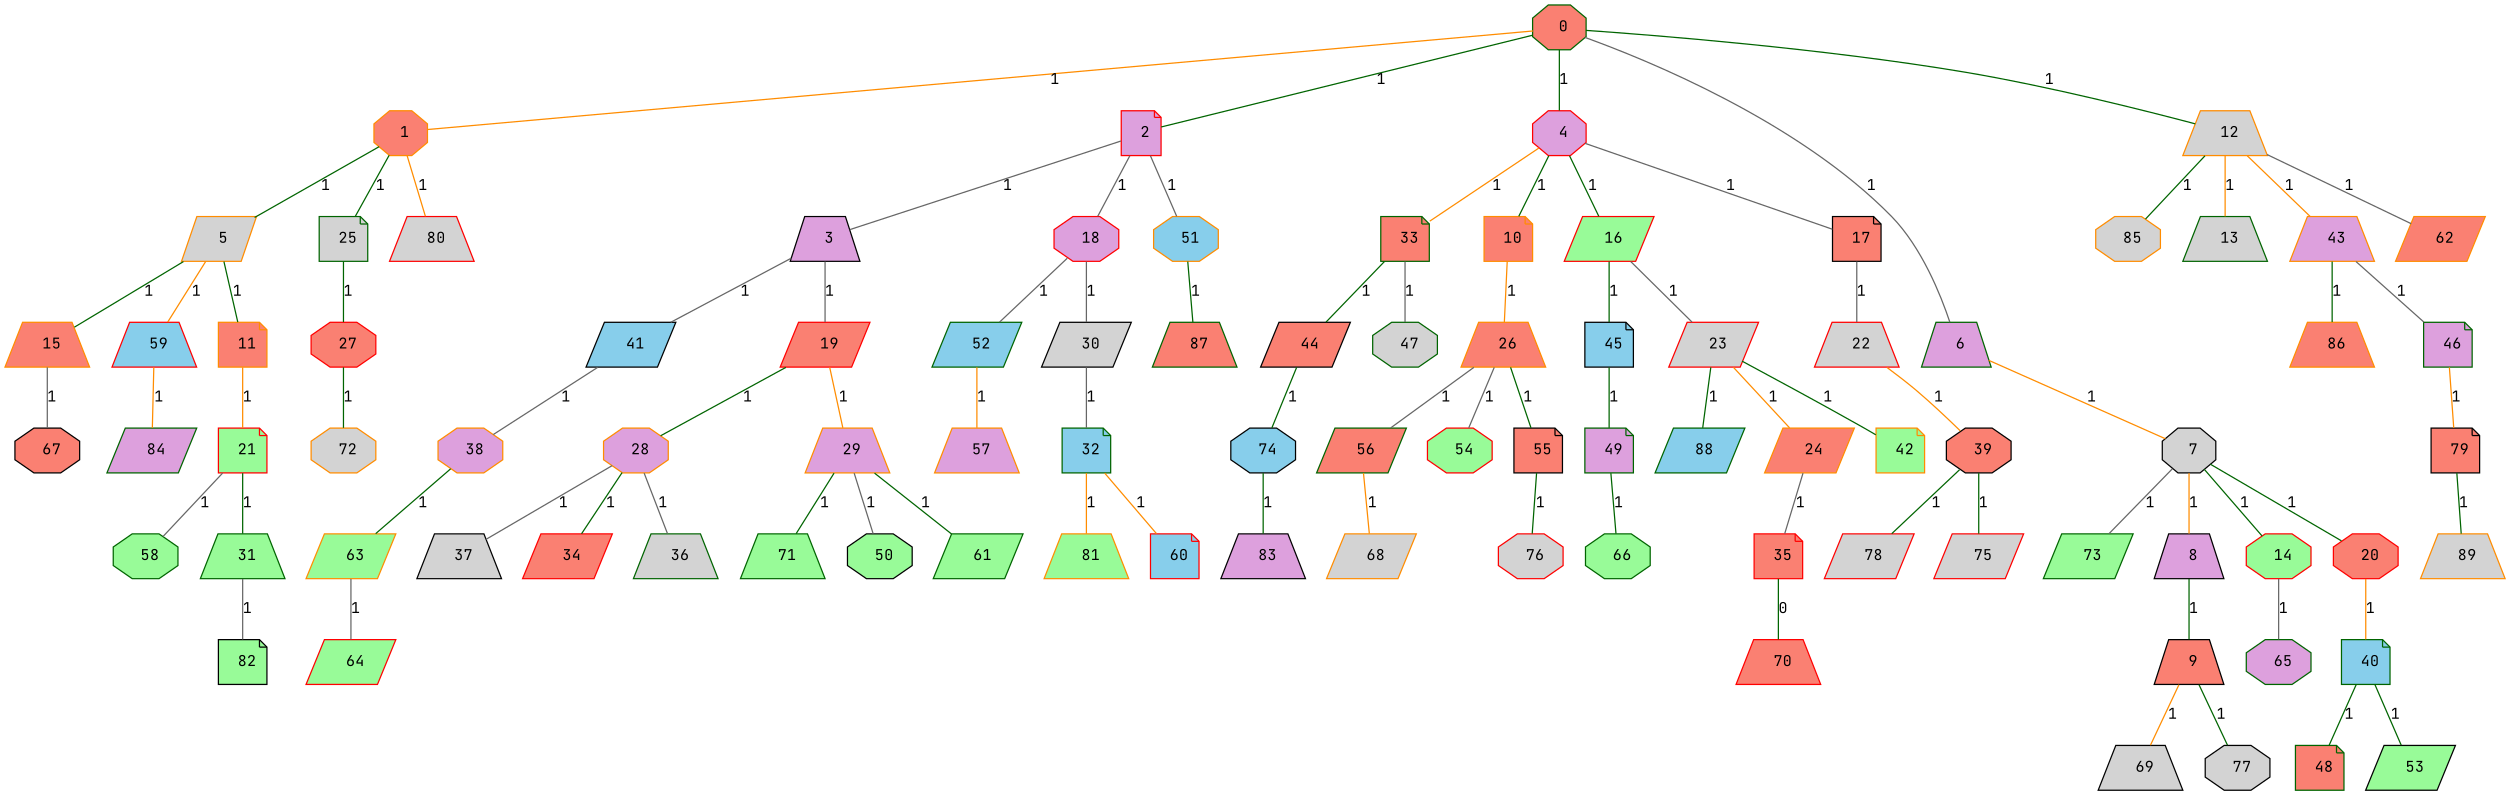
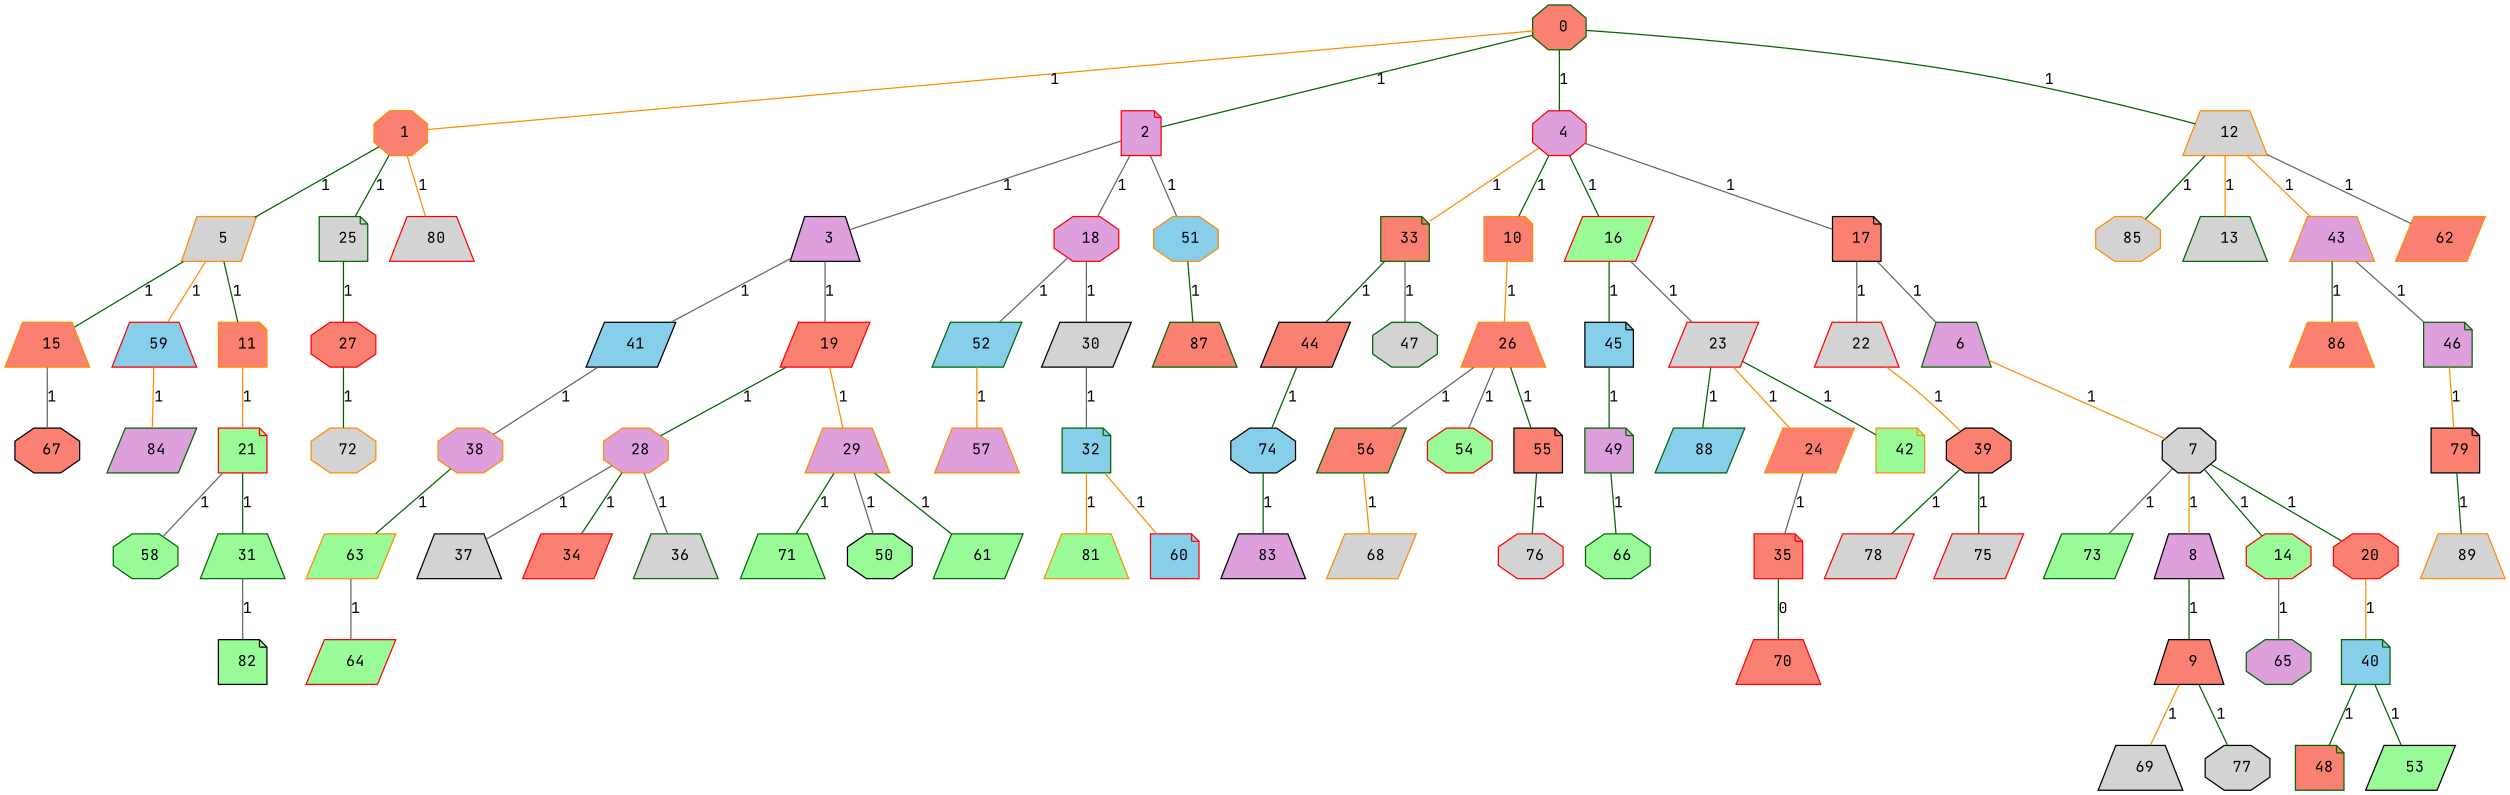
(1799, 143) -> (1907, 292)
